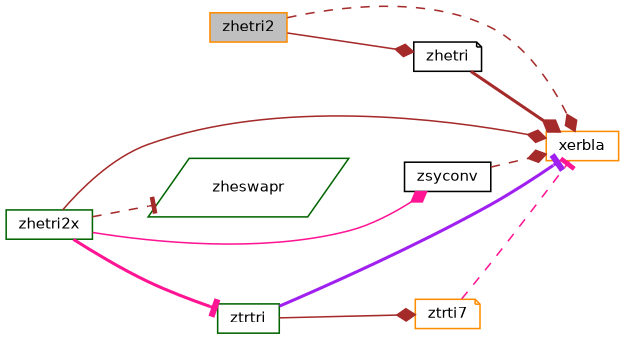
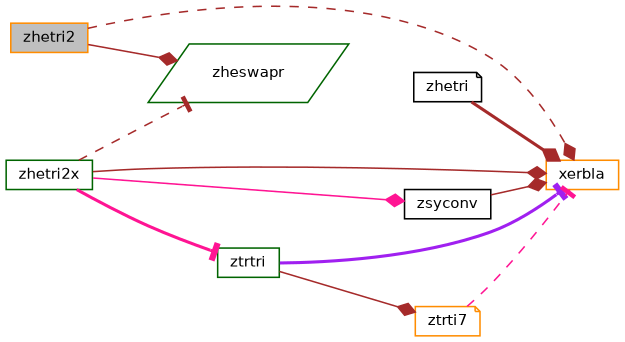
(341, 41) -> (123, 51)
(509, 163) -> (509, 191)
